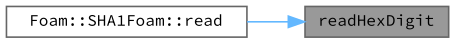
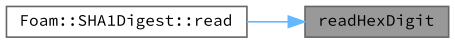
(127, 22) -> (127, 22)
